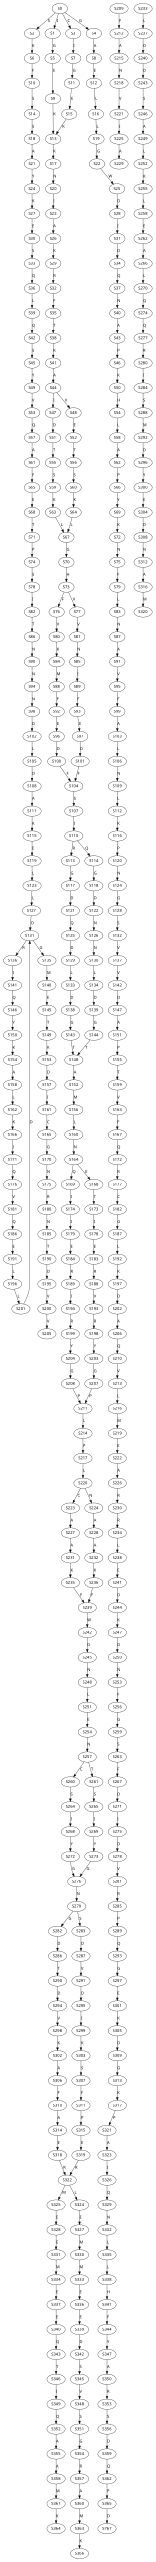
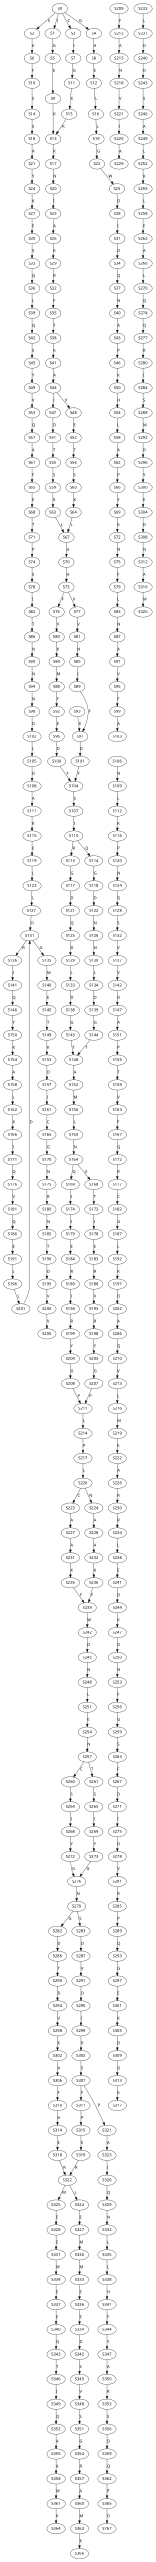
(77, 698) -> (88, 710)
(117, 747) -> none
(113, 2117) -> (94, 2104)
